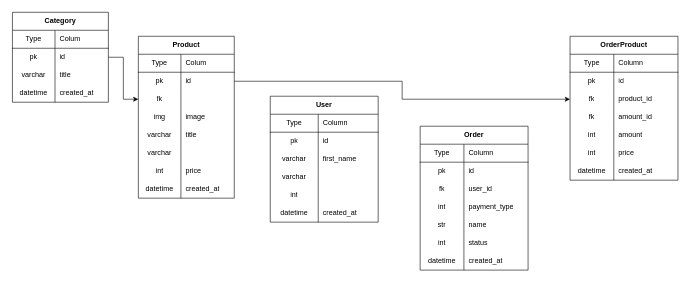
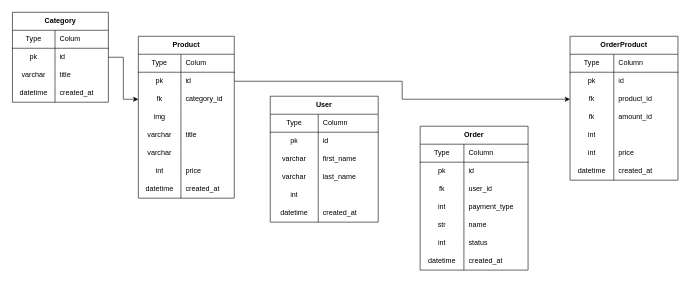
none -> (208, 99)
(208, 117) -> none
(646, 135) -> none
none -> (348, 177)
